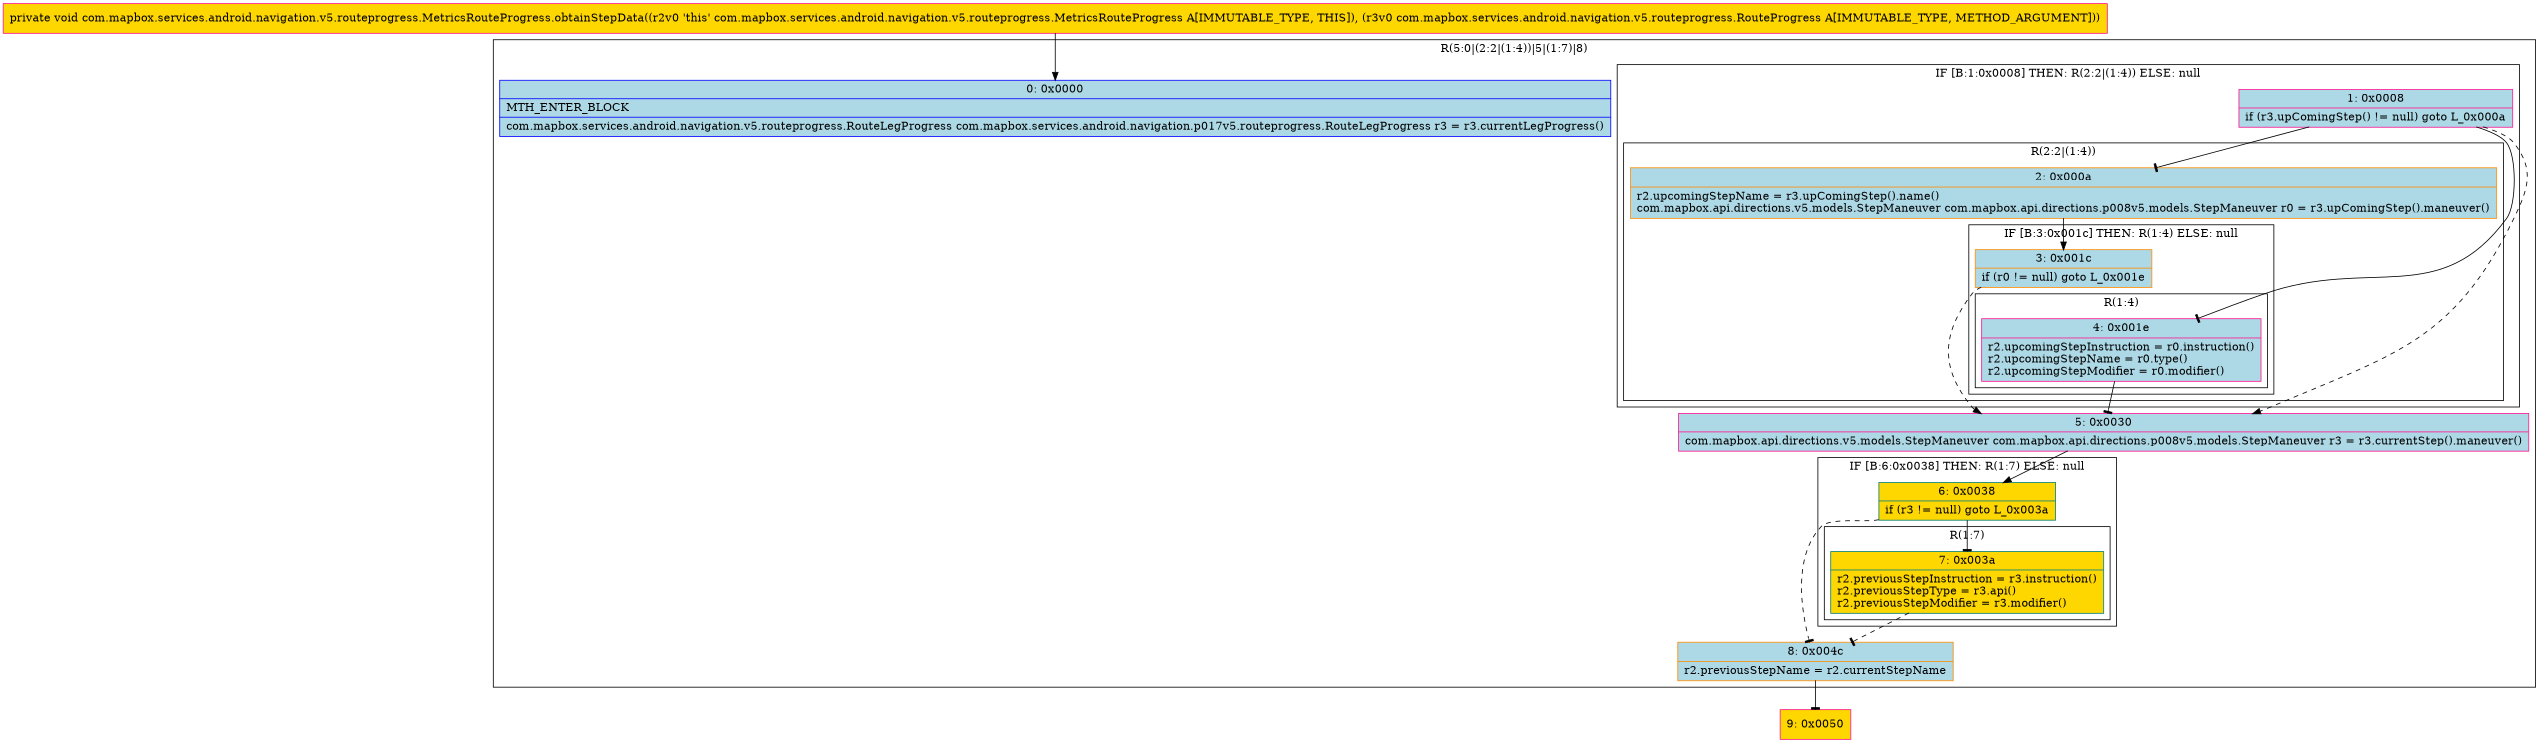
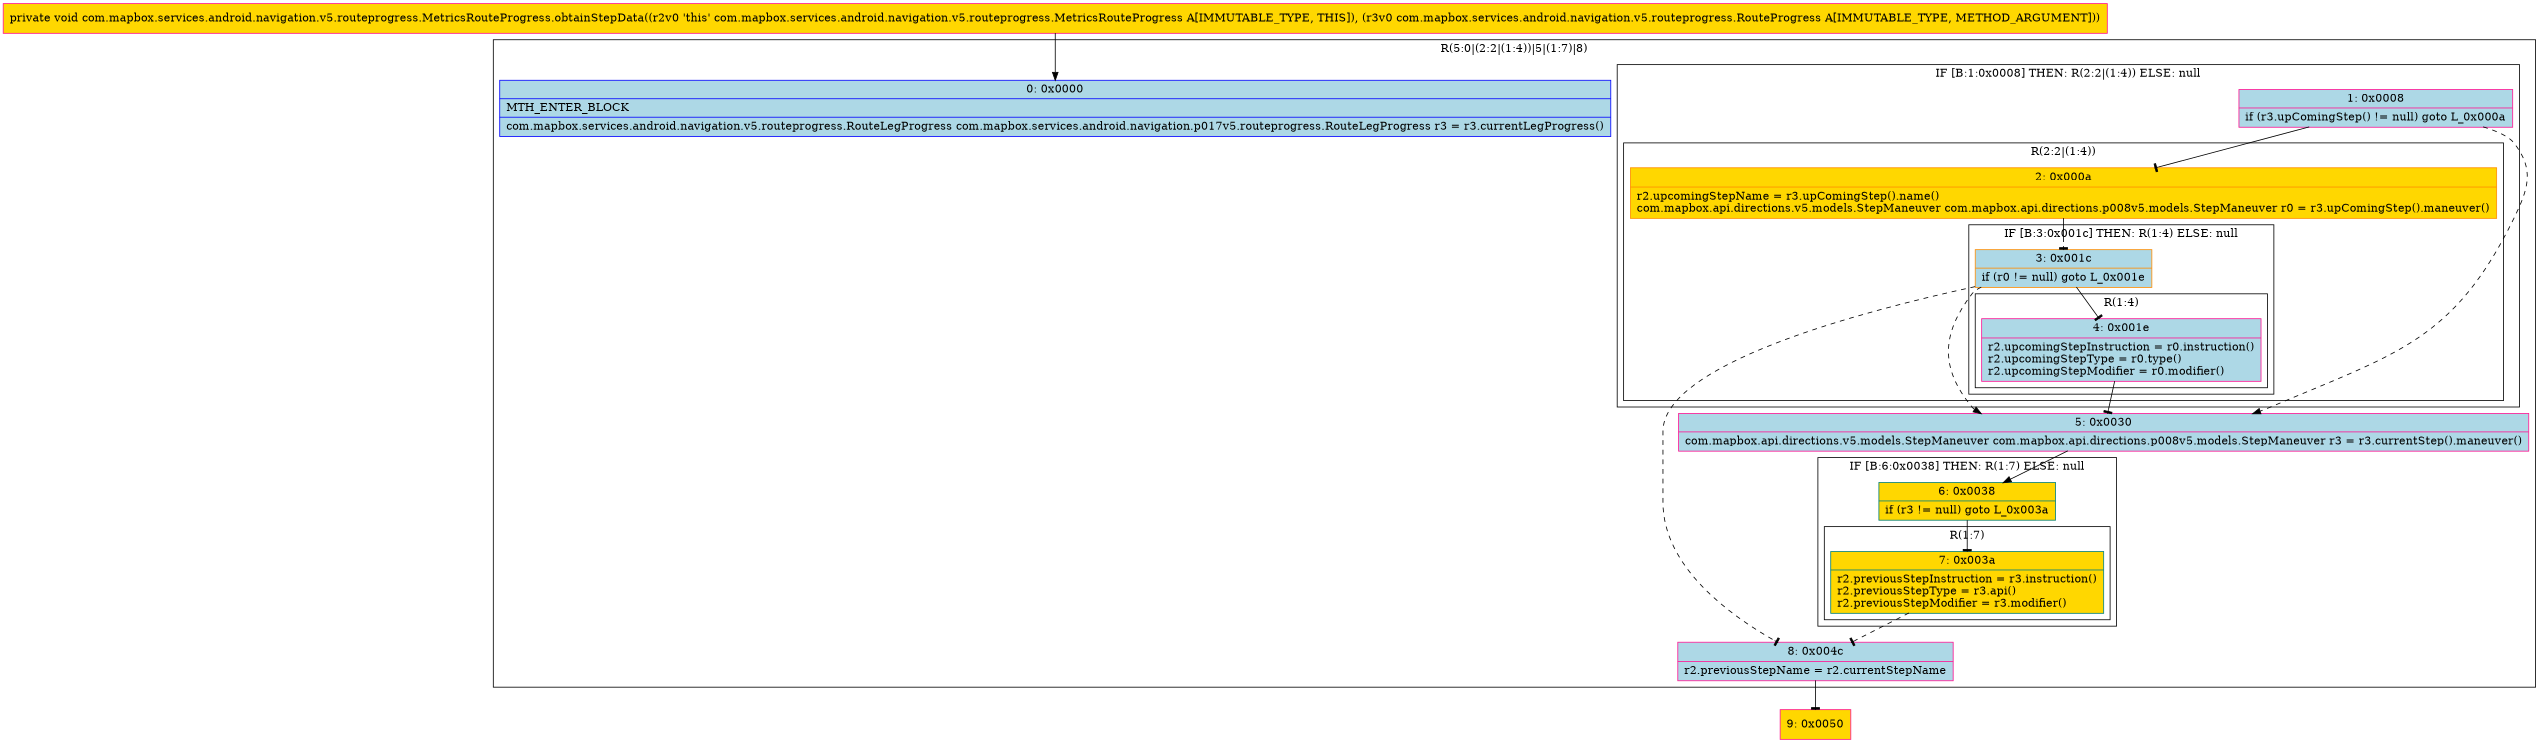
(2064, 193) -> (2064, 193)
(2064, 230) -> (2064, 230)
(2416, 274) -> (2087, 301)
(2088, 359) -> (2085, 359)
(1807, 552) -> (1689, 390)
(1815, 661) -> (1815, 661)
